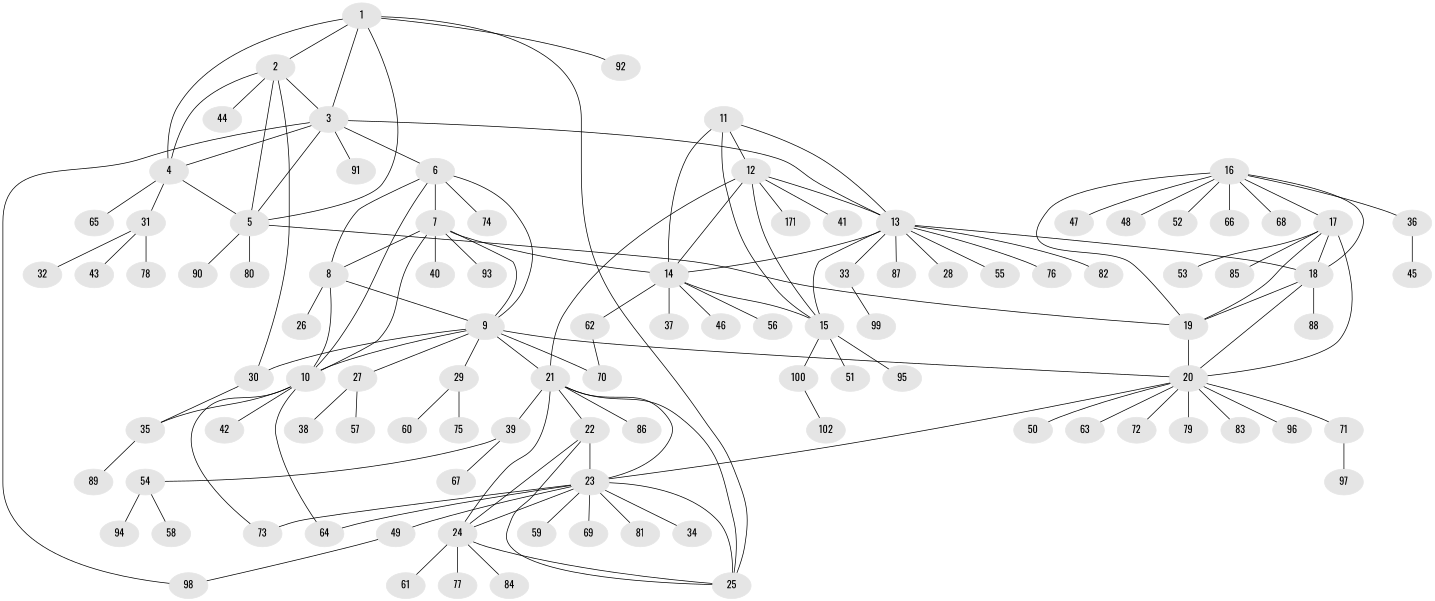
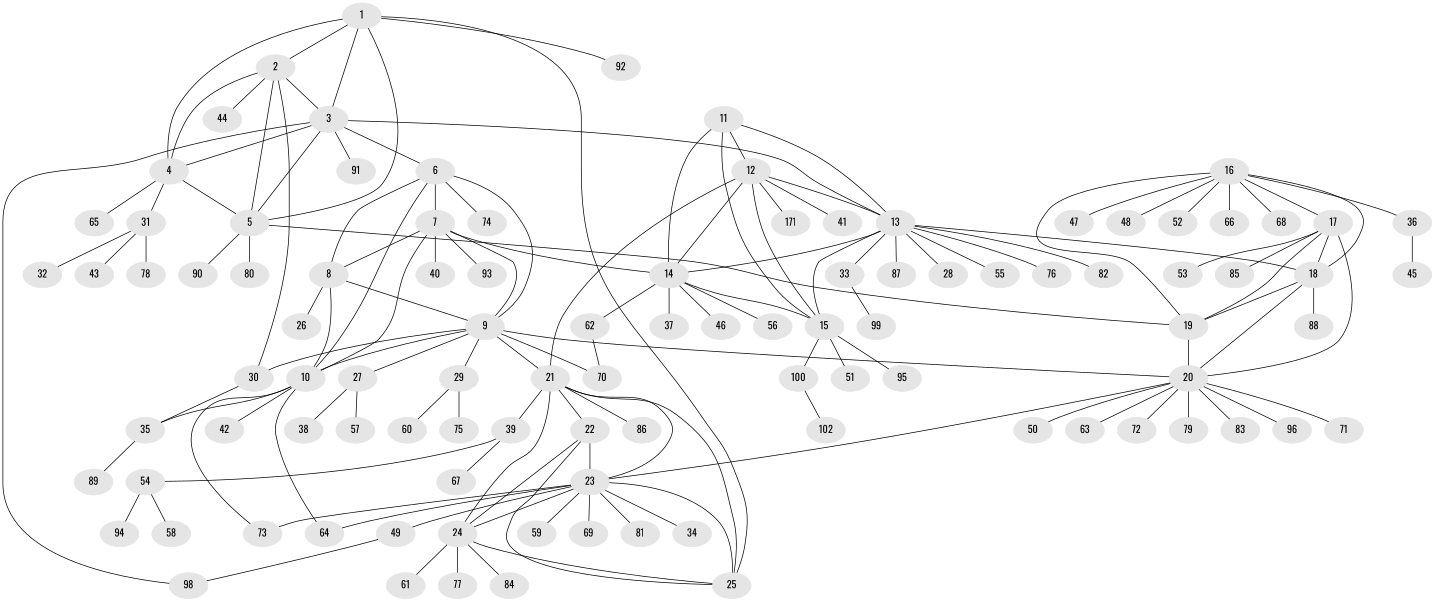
(1344, 482) -> none
